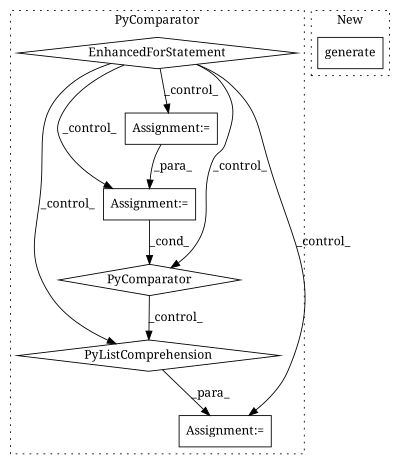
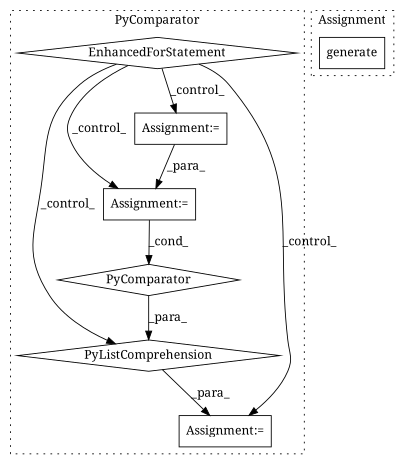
(350, 20) -> (353, 20)
(214, 158) -> none
(176, 318) -> (168, 318)
